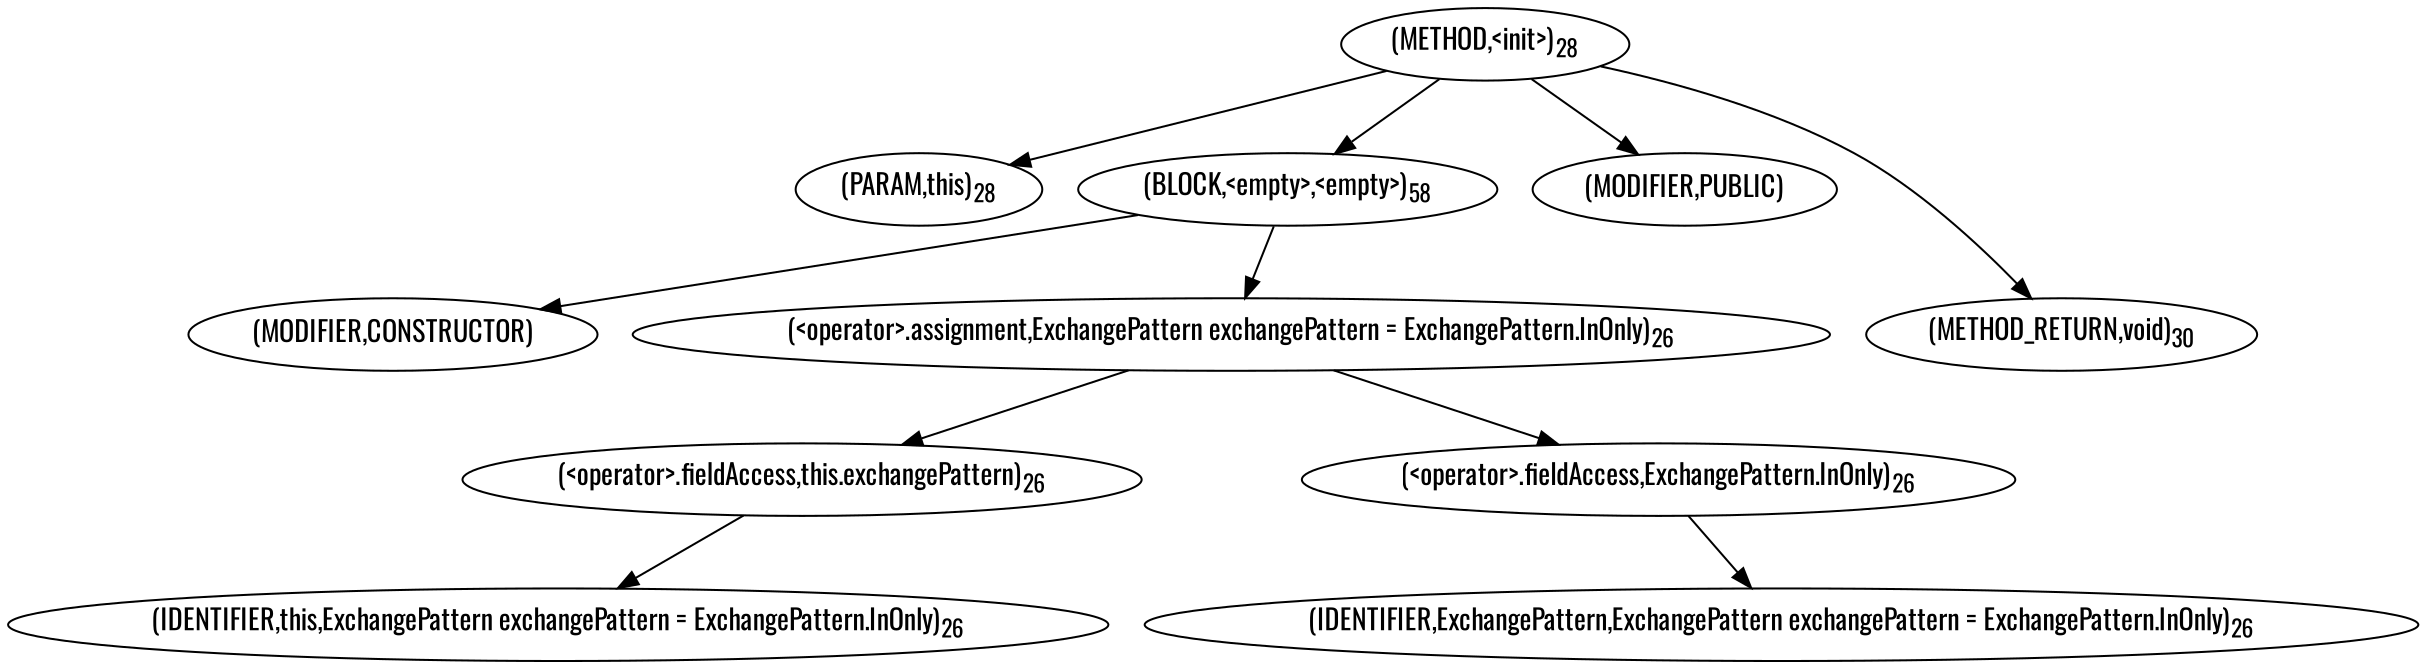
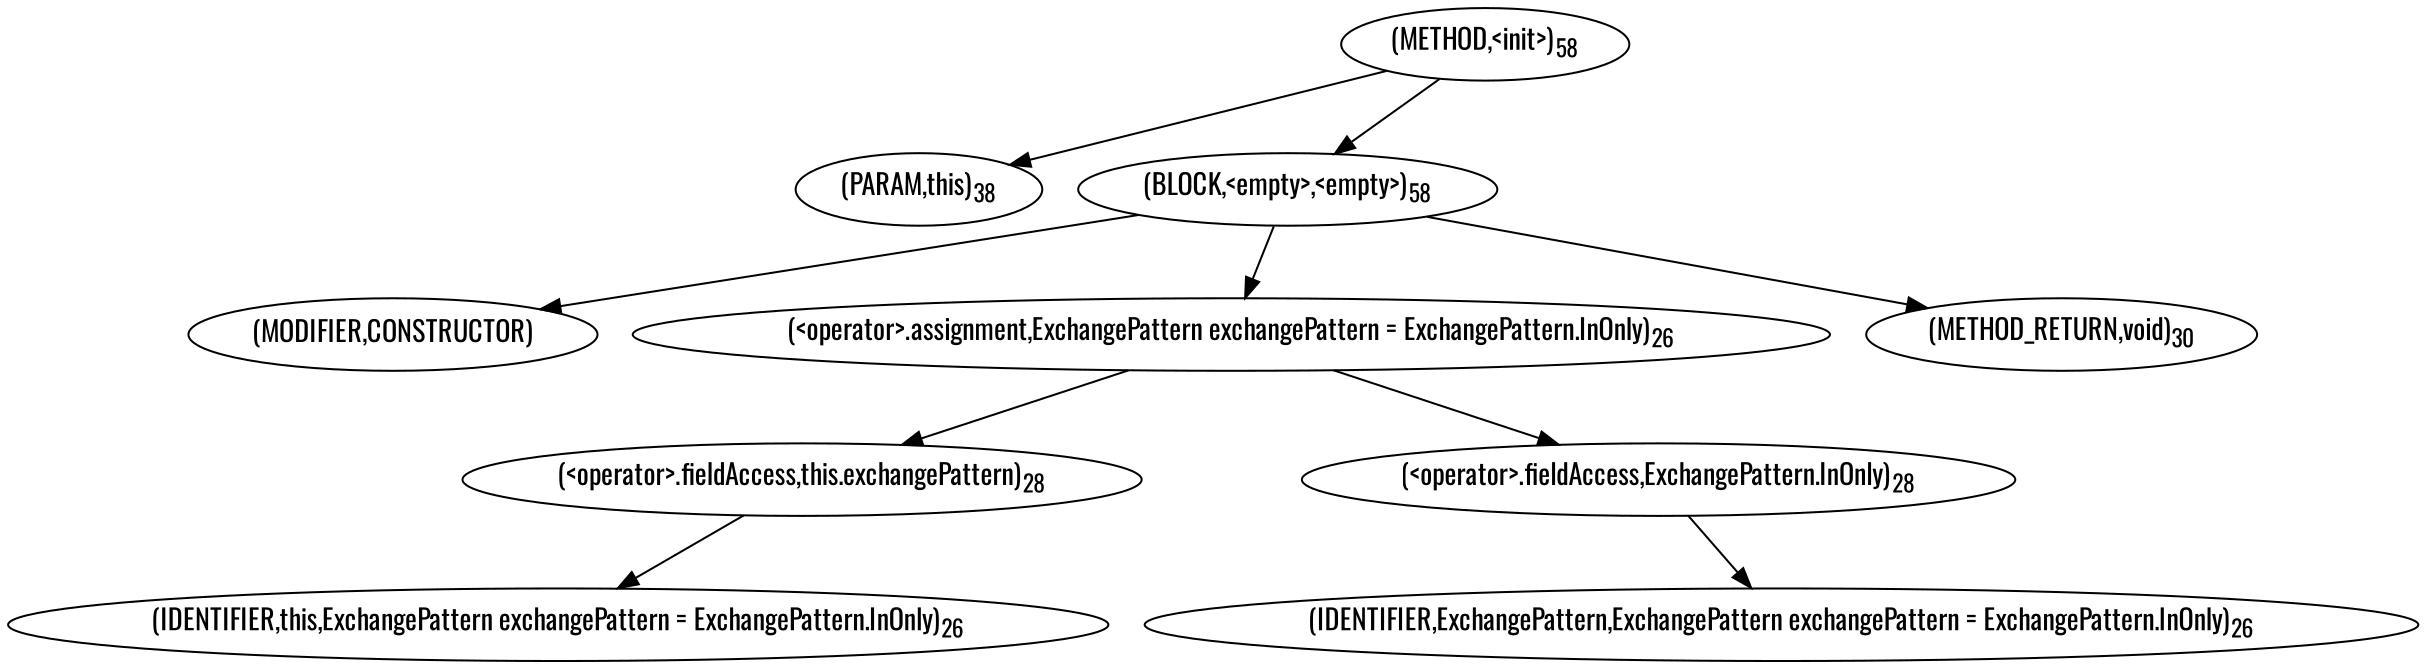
(1568, 41) -> (1568, 41)
(1828, 140) -> (1667, 261)
(985, 186) -> (985, 186)
(1685, 189) -> none
(1035, 477) -> (1035, 477)
(1904, 477) -> (1904, 477)
